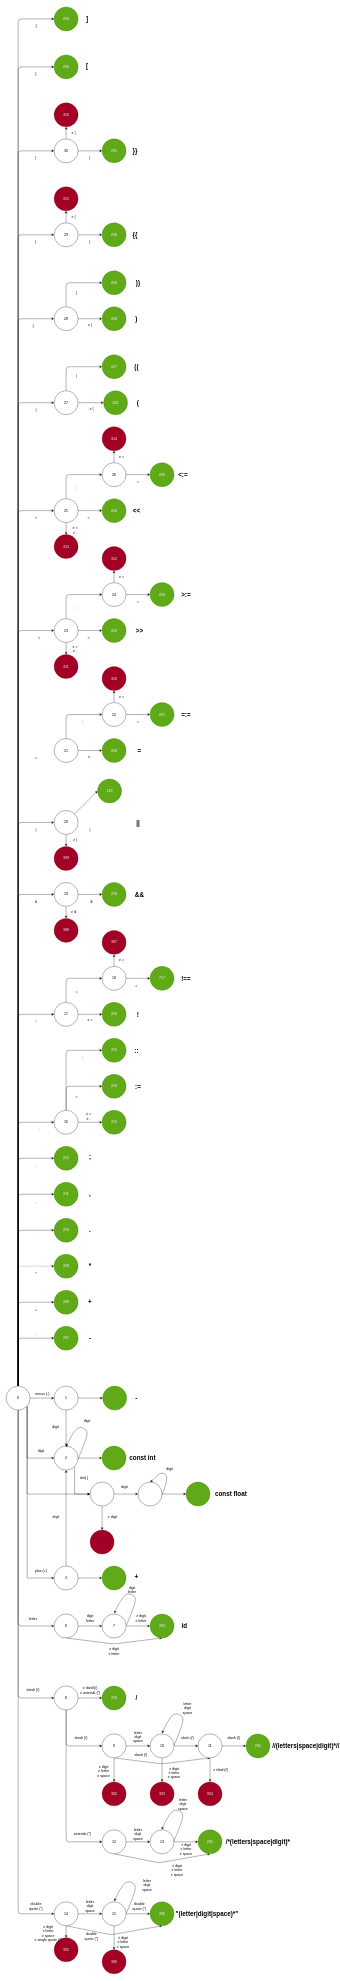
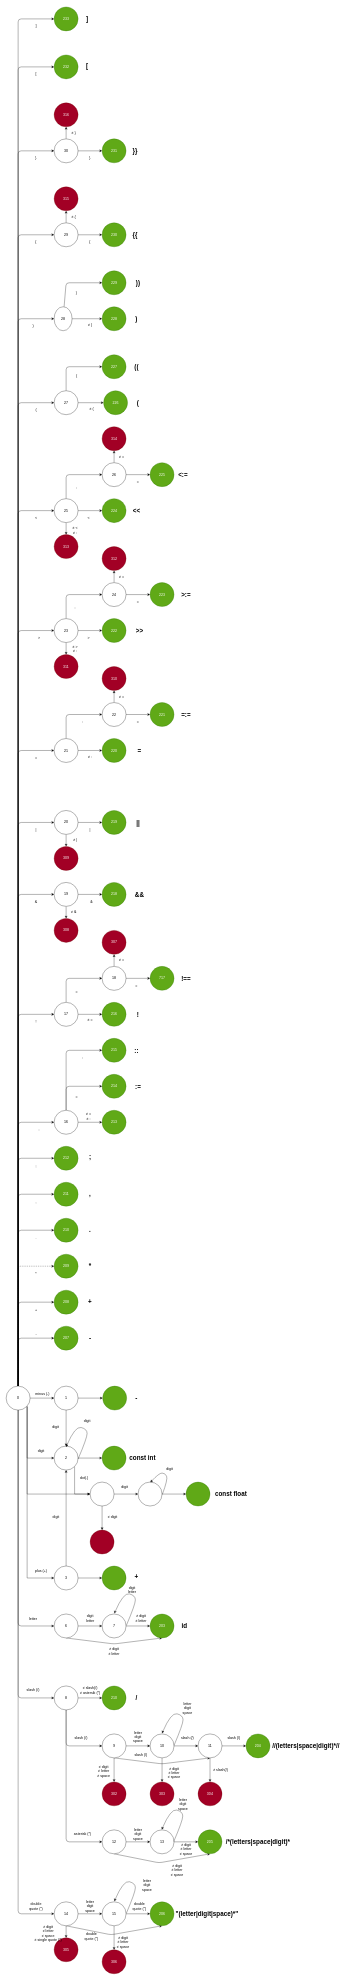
(66, 318) -> (63, 318)
none -> (51, 750)
(110, 791) -> (114, 822)
